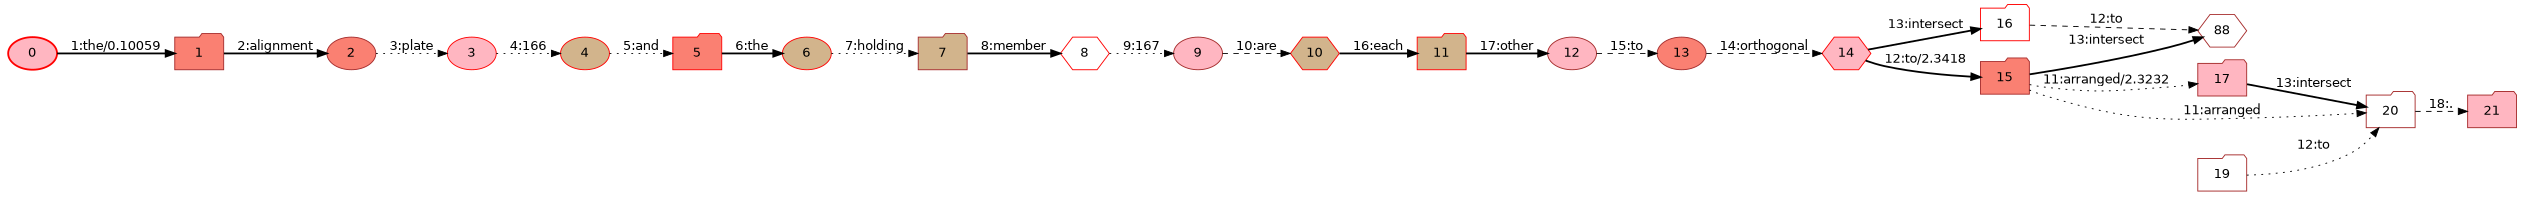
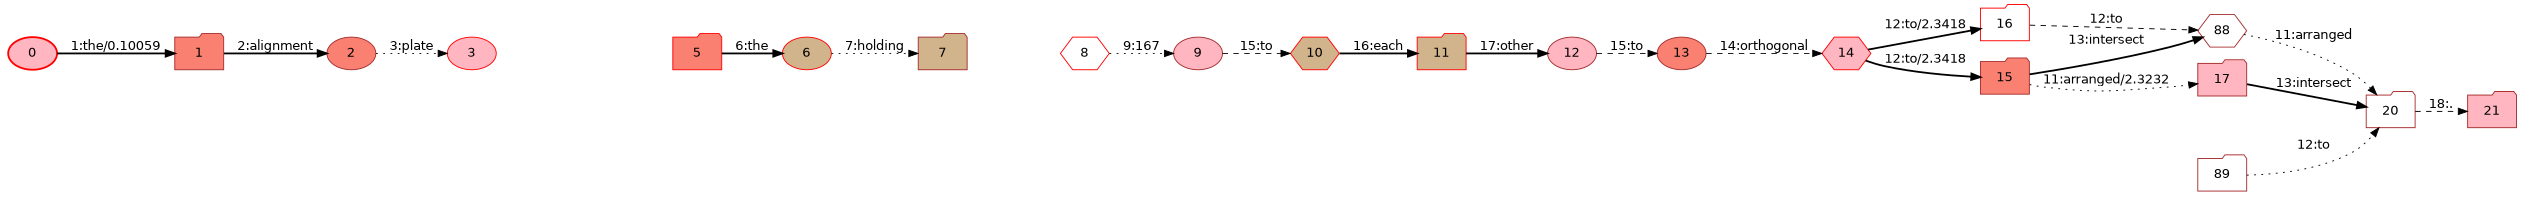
(1926, 25) -> (1926, 25)
(1256, 47) -> (1256, 47)
(585, 53) -> none
(1009, 53) -> none
(2191, 119) -> (2311, 53)
(2222, 175) -> (2222, 175)
